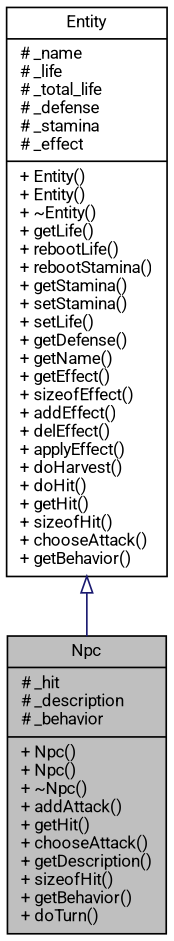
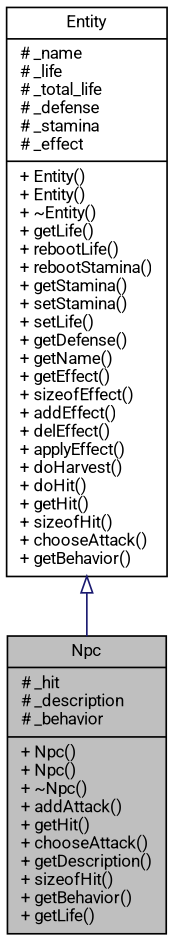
(60, 916) -> (59, 916)
